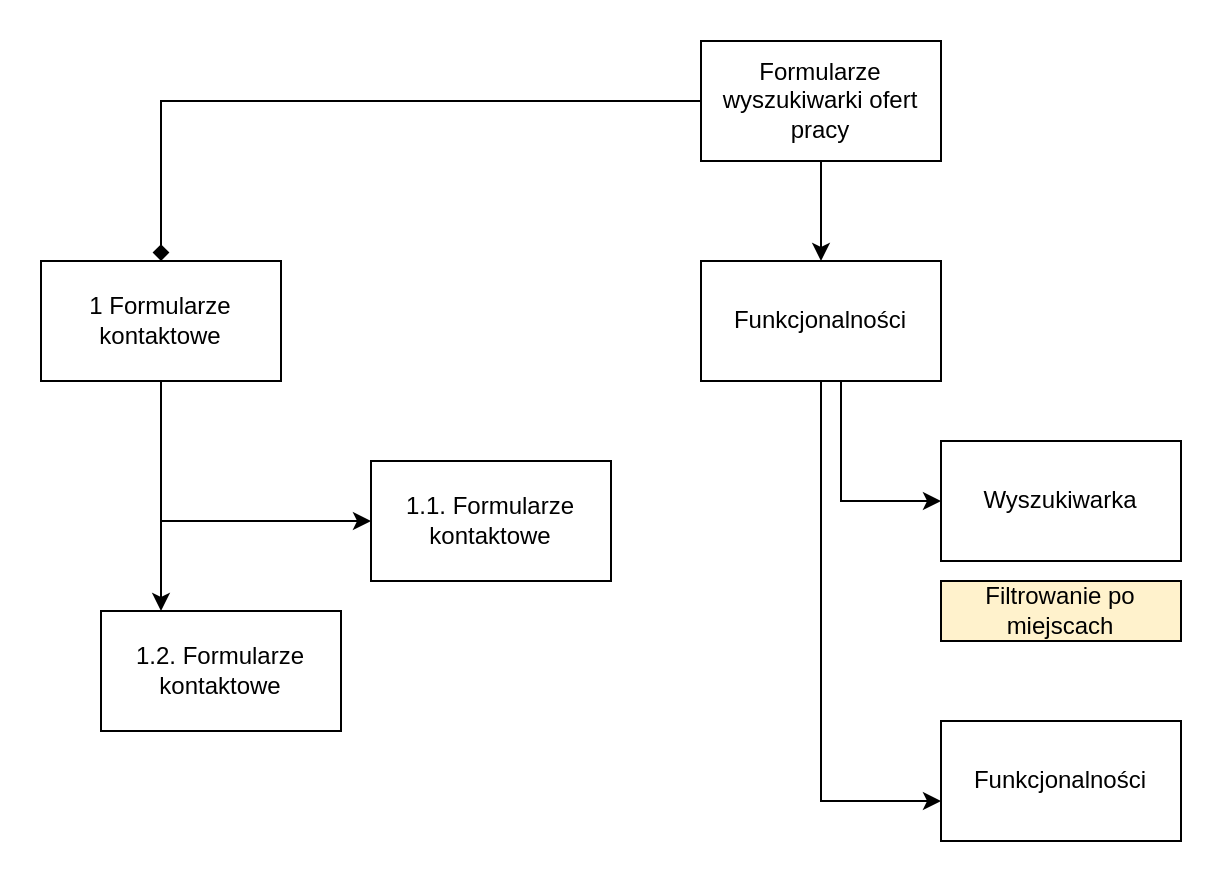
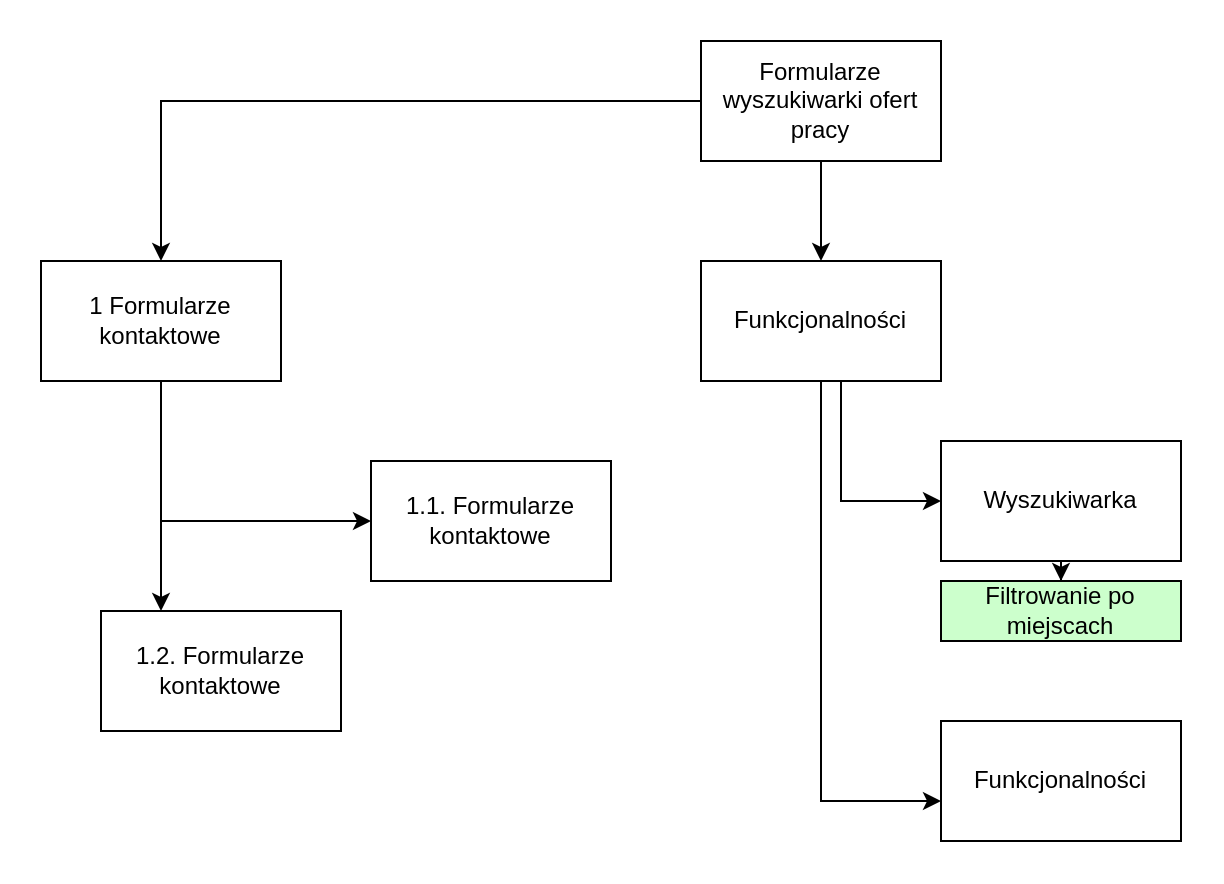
(161, 245) -> (161, 246)
none -> (1061, 571)
(1061, 611) -> (1061, 611)
